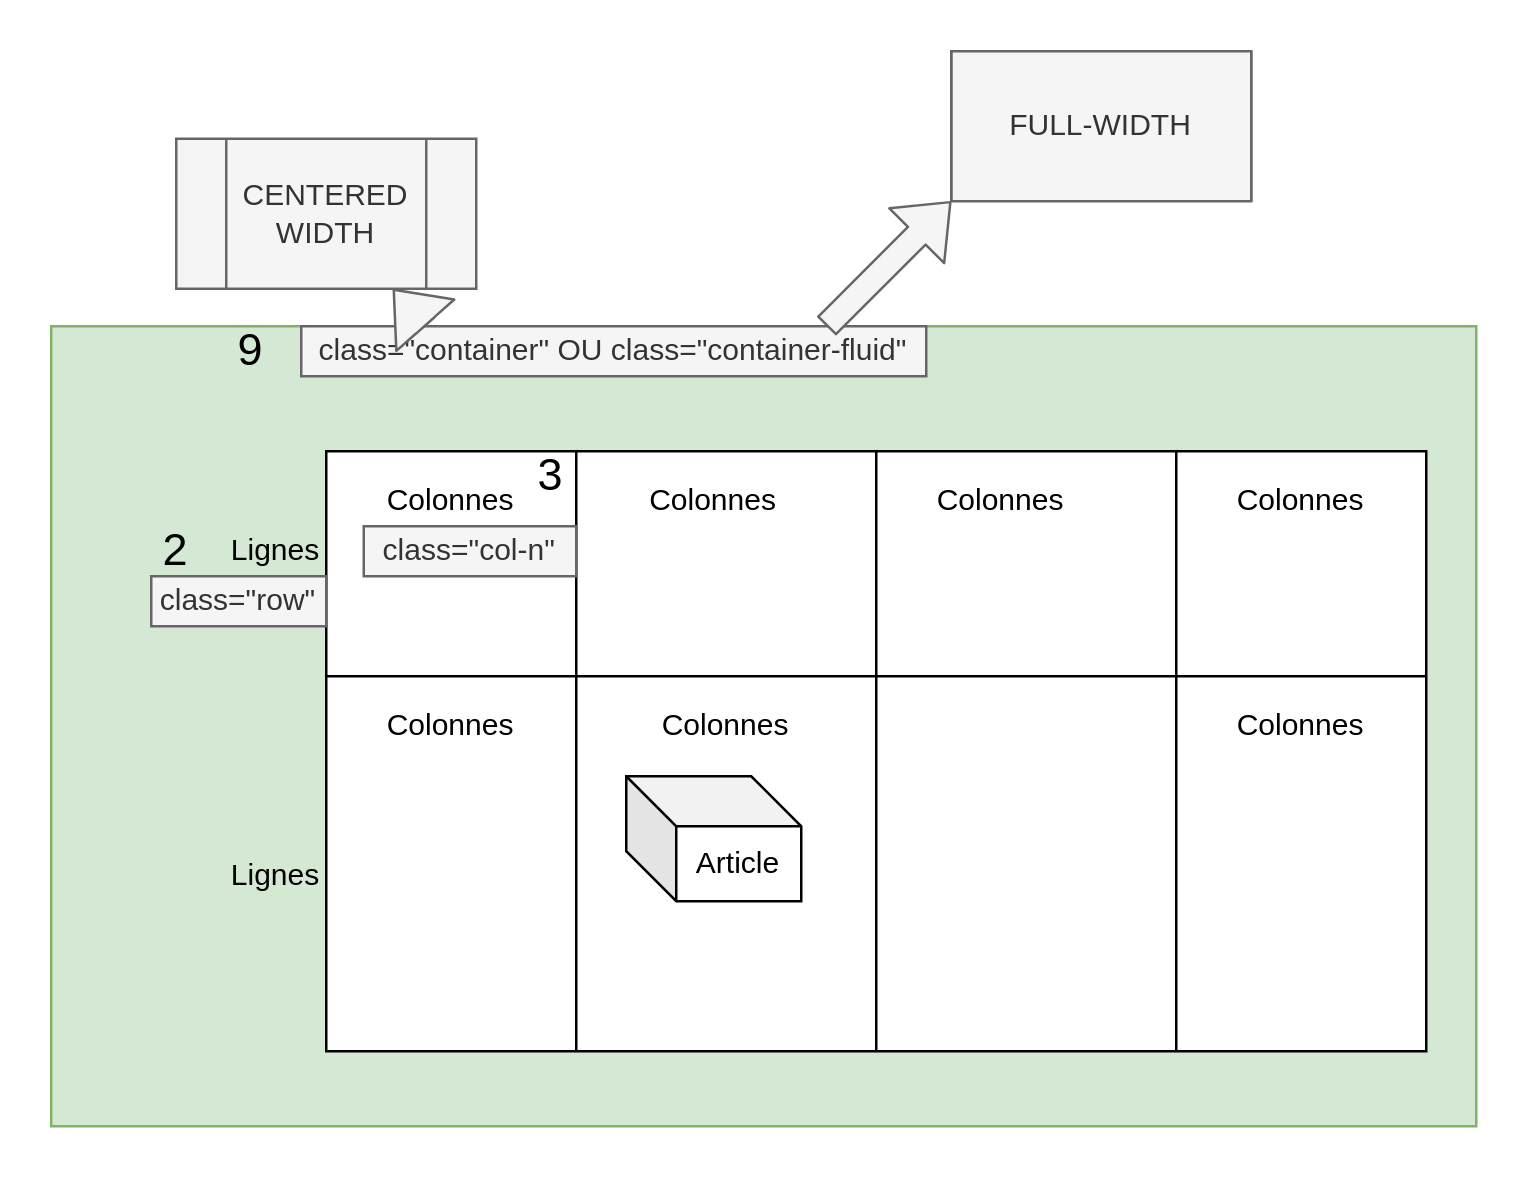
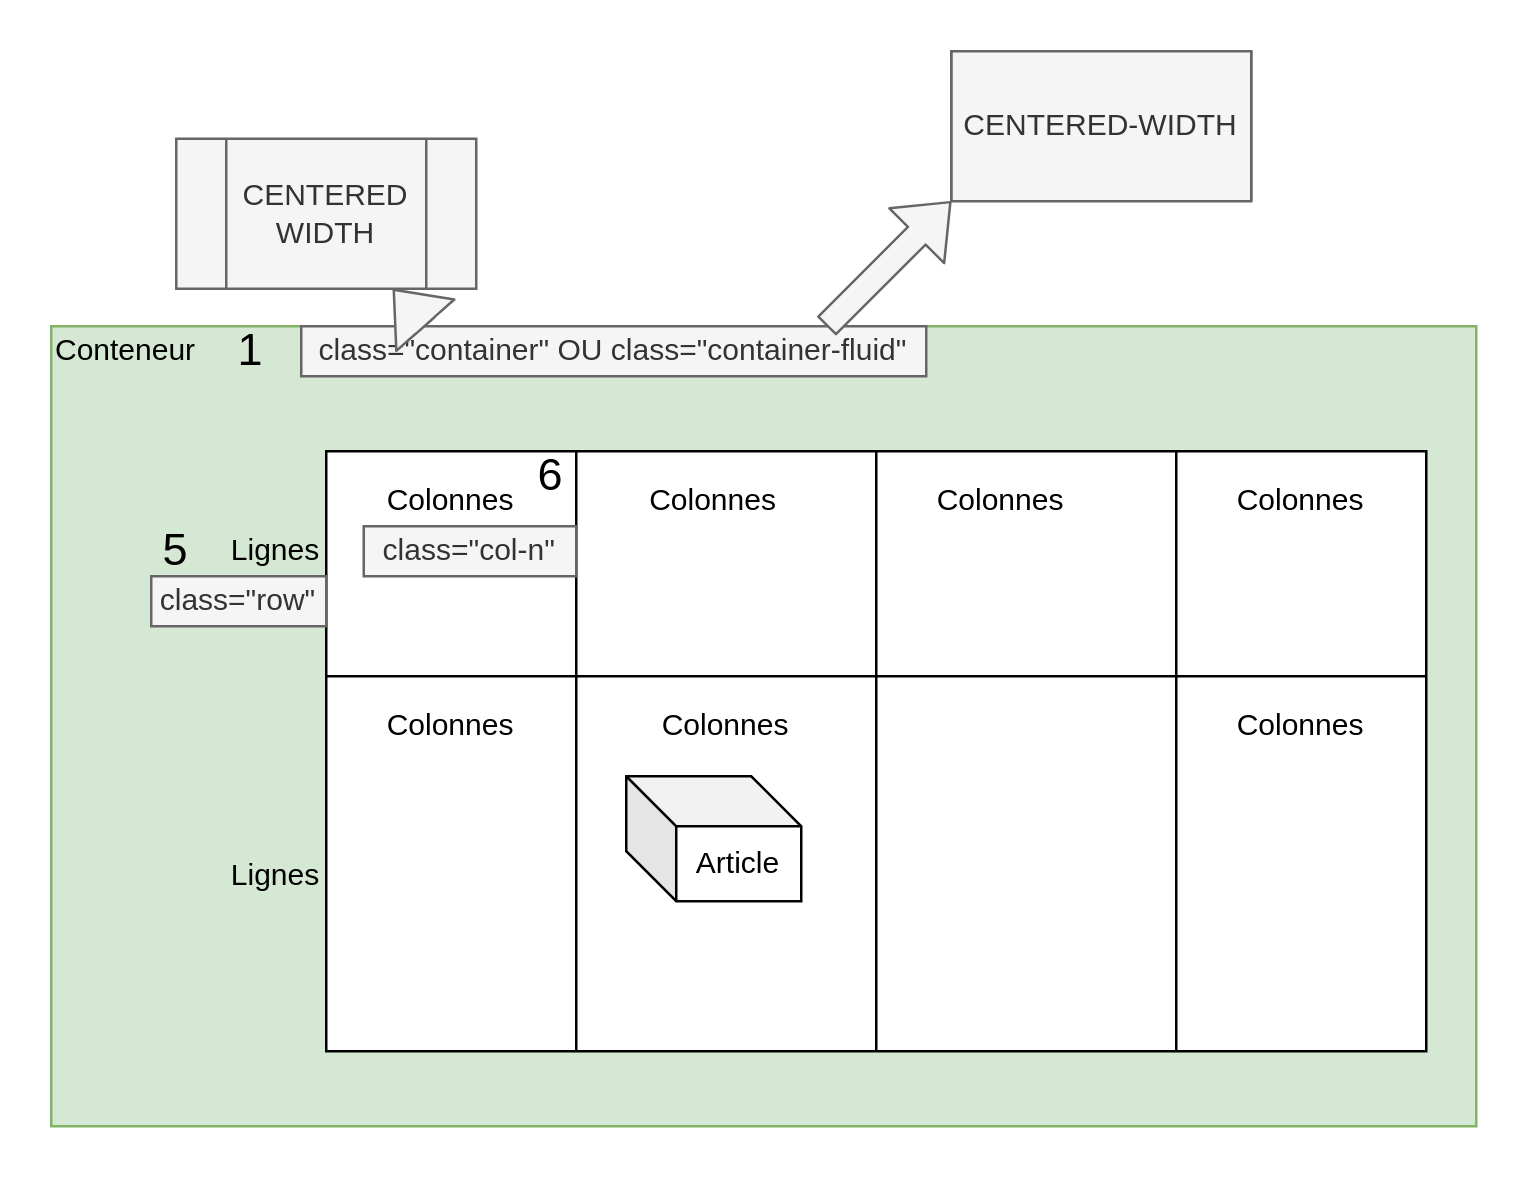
(1101, 126) -> (1101, 126)
none -> (126, 351)
(251, 351) -> (251, 351)
(551, 476) -> (551, 476)
(176, 551) -> (176, 551)
